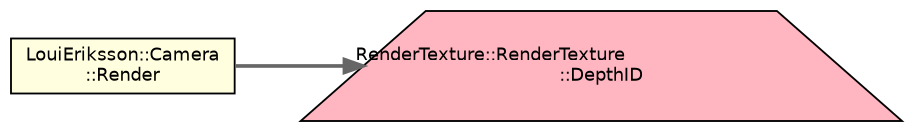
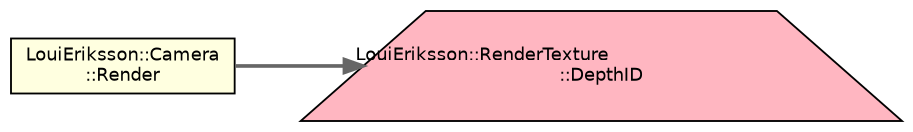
(601, 66) -> (601, 66)
